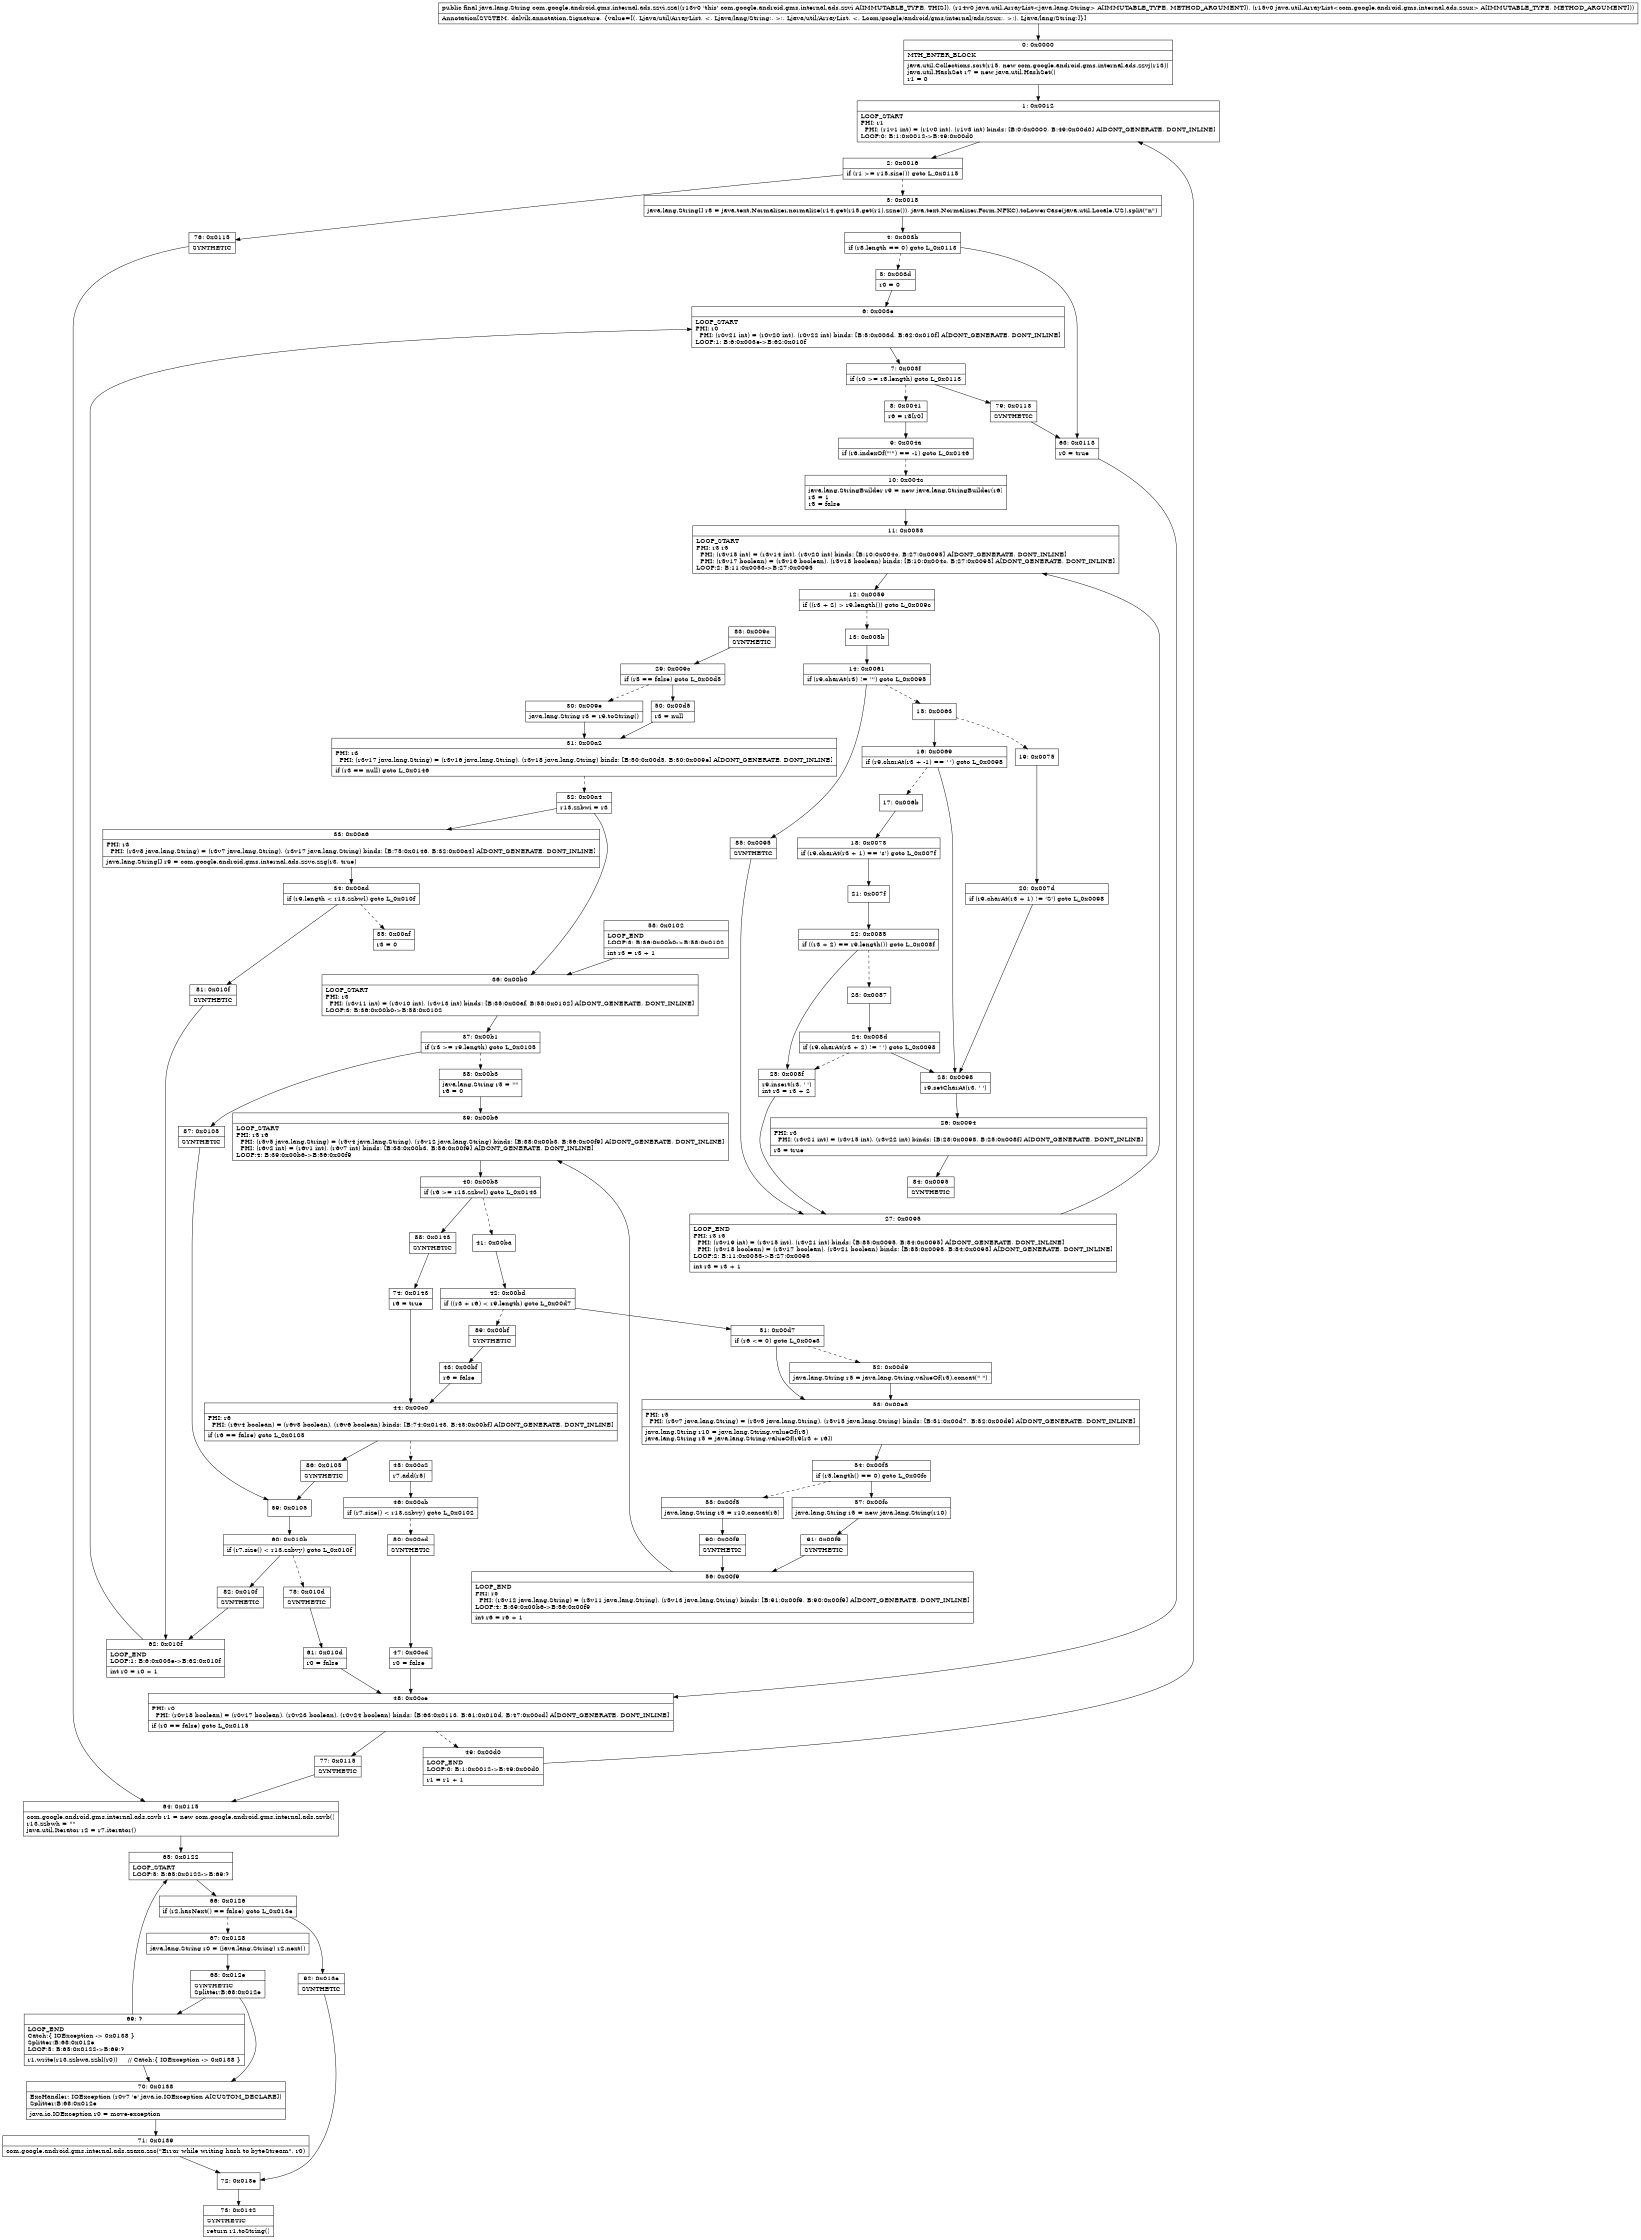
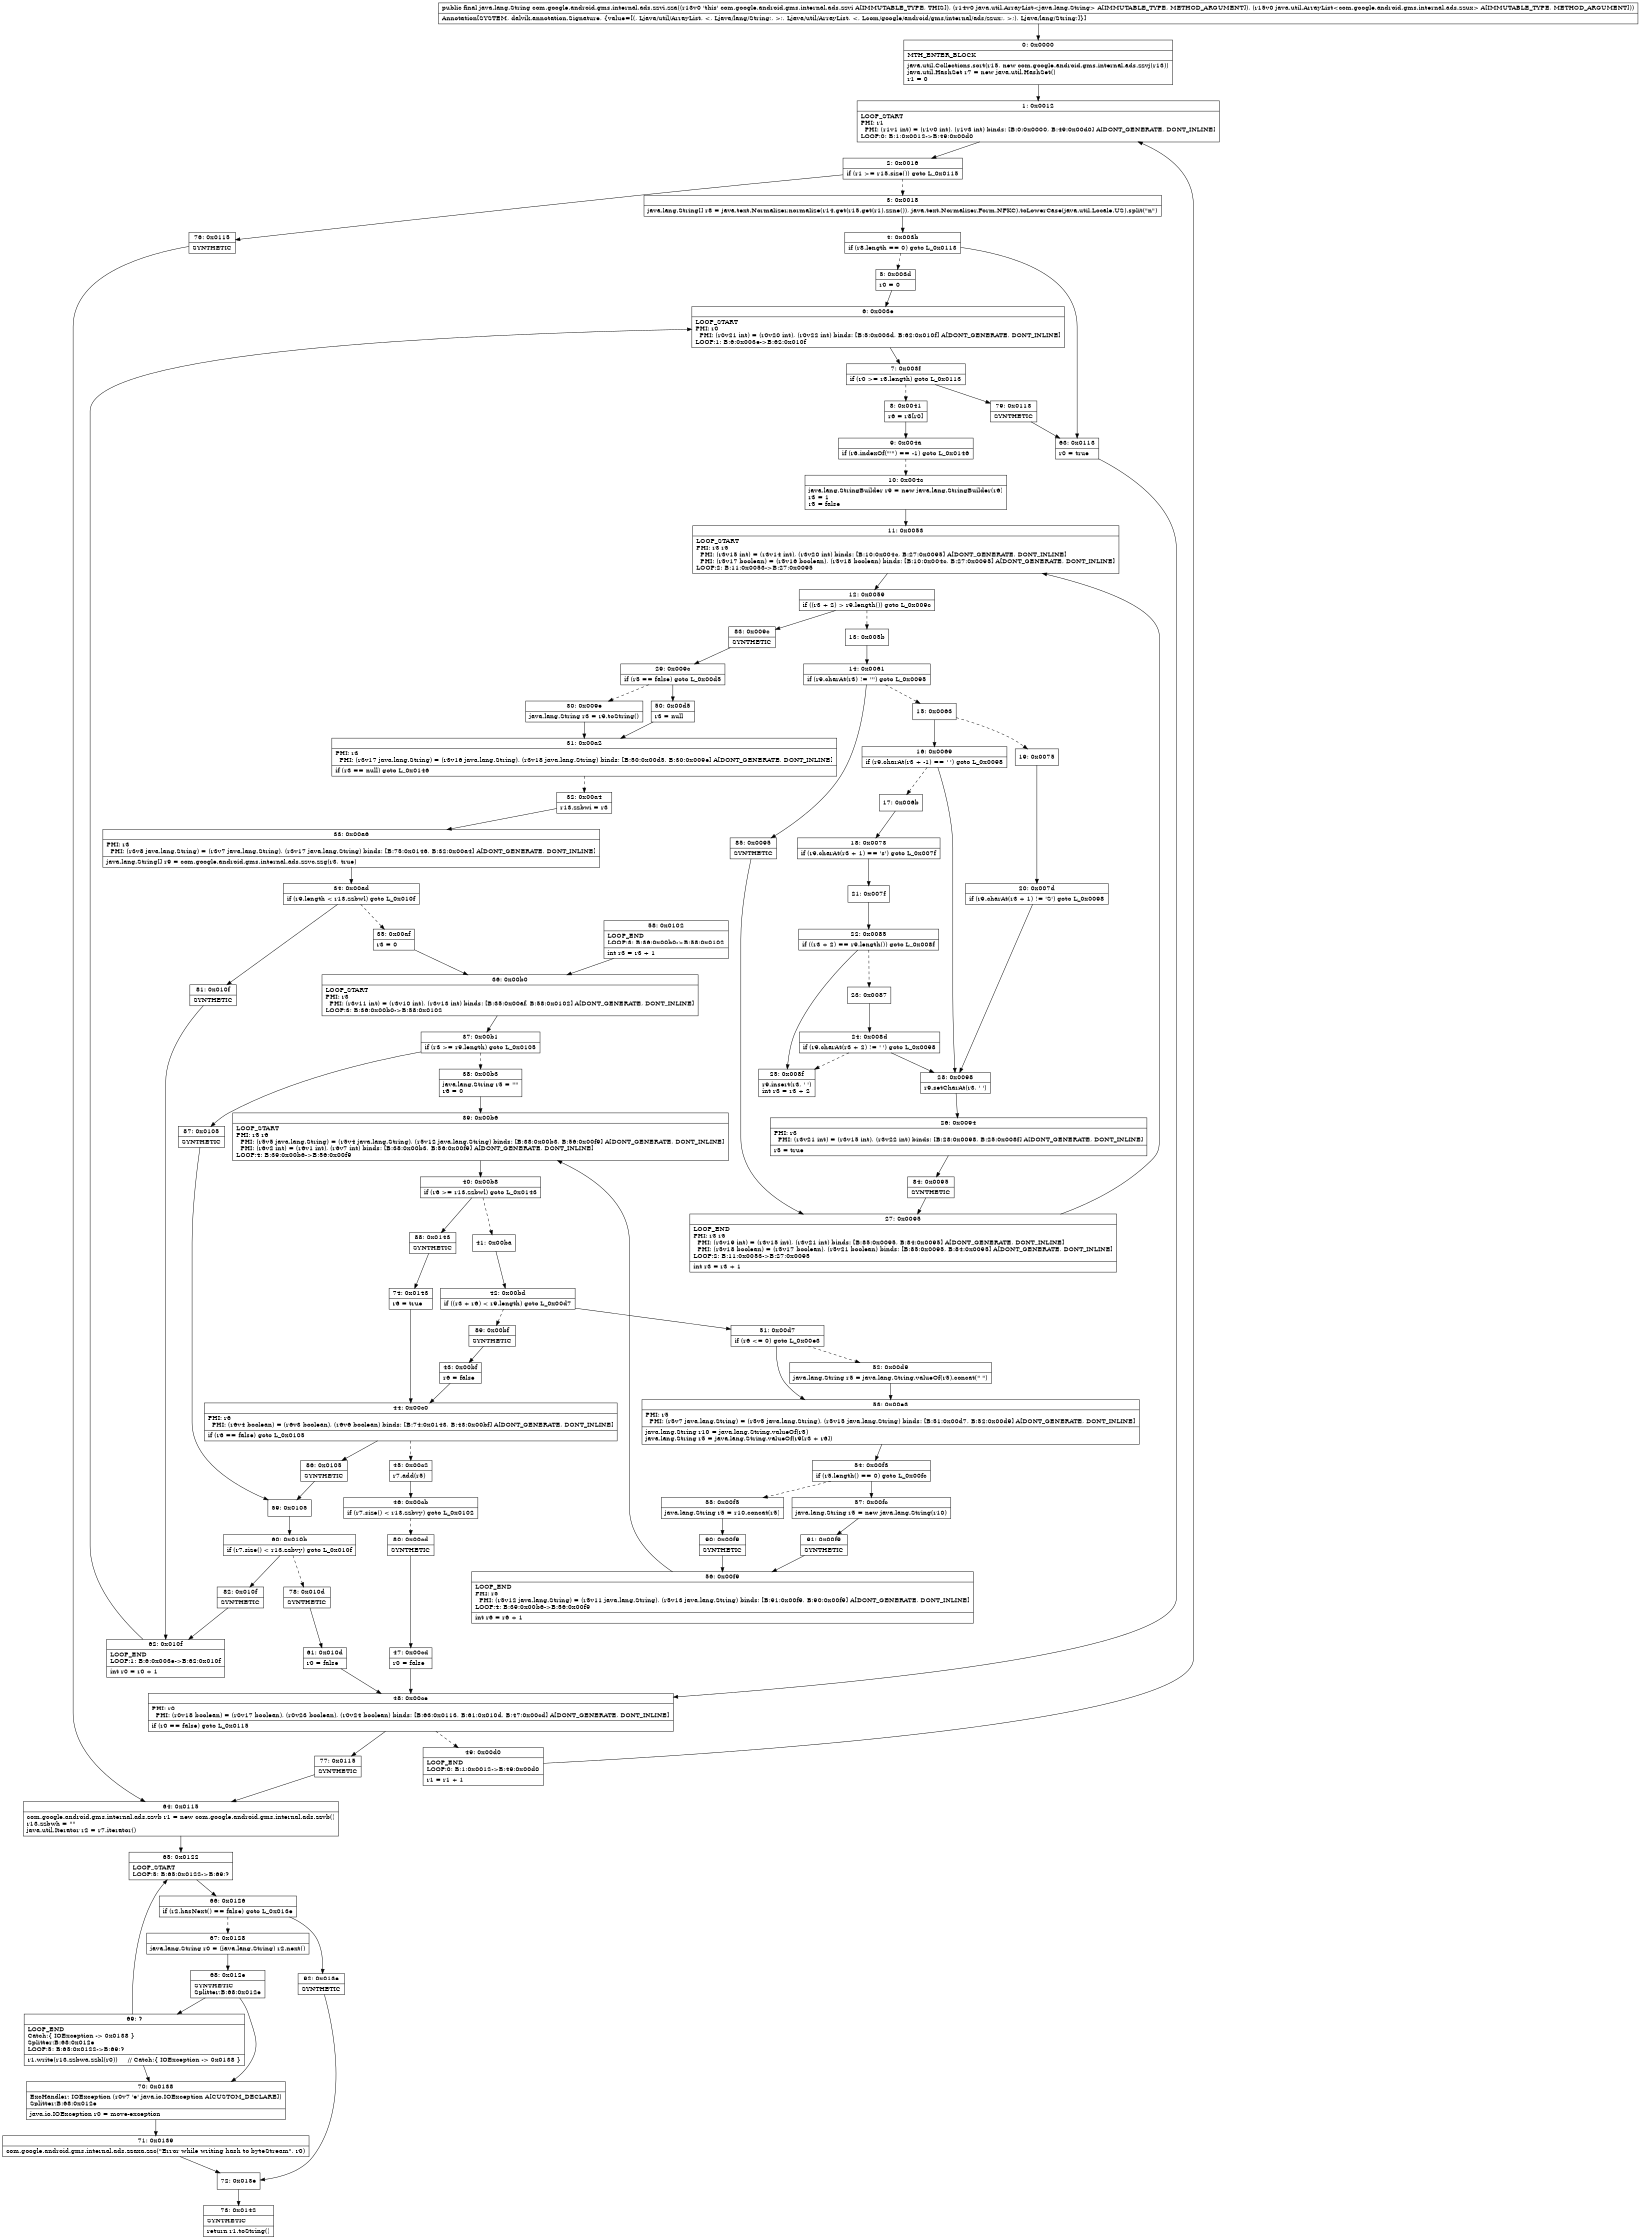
none -> (808, 619)
(590, 899) -> (439, 961)
(768, 1164) -> (923, 1204)
